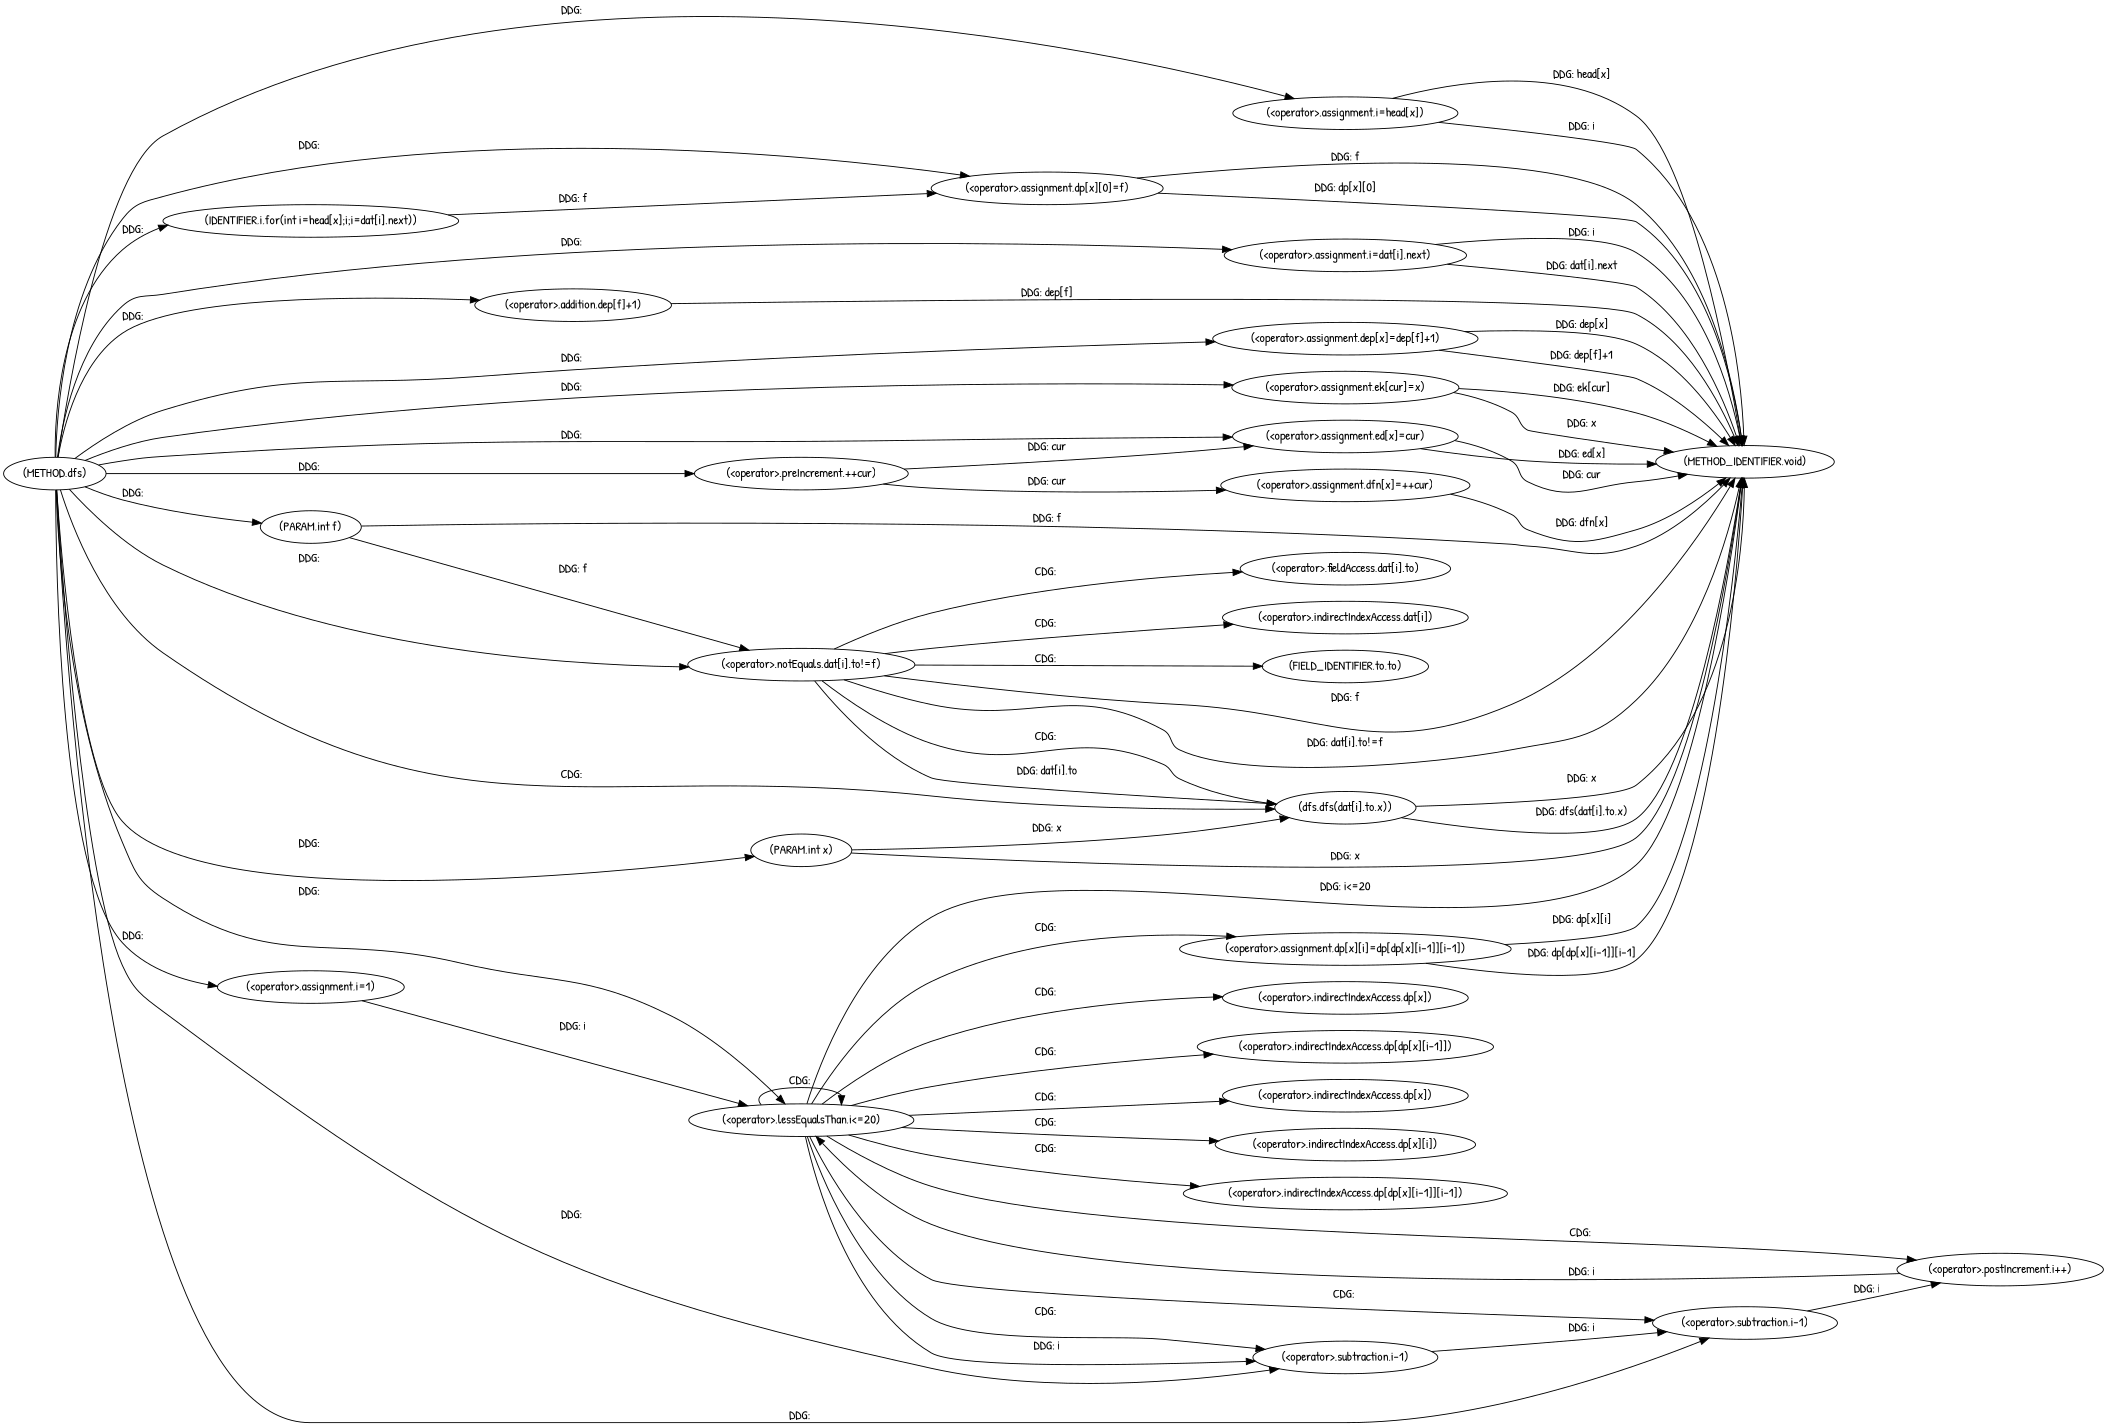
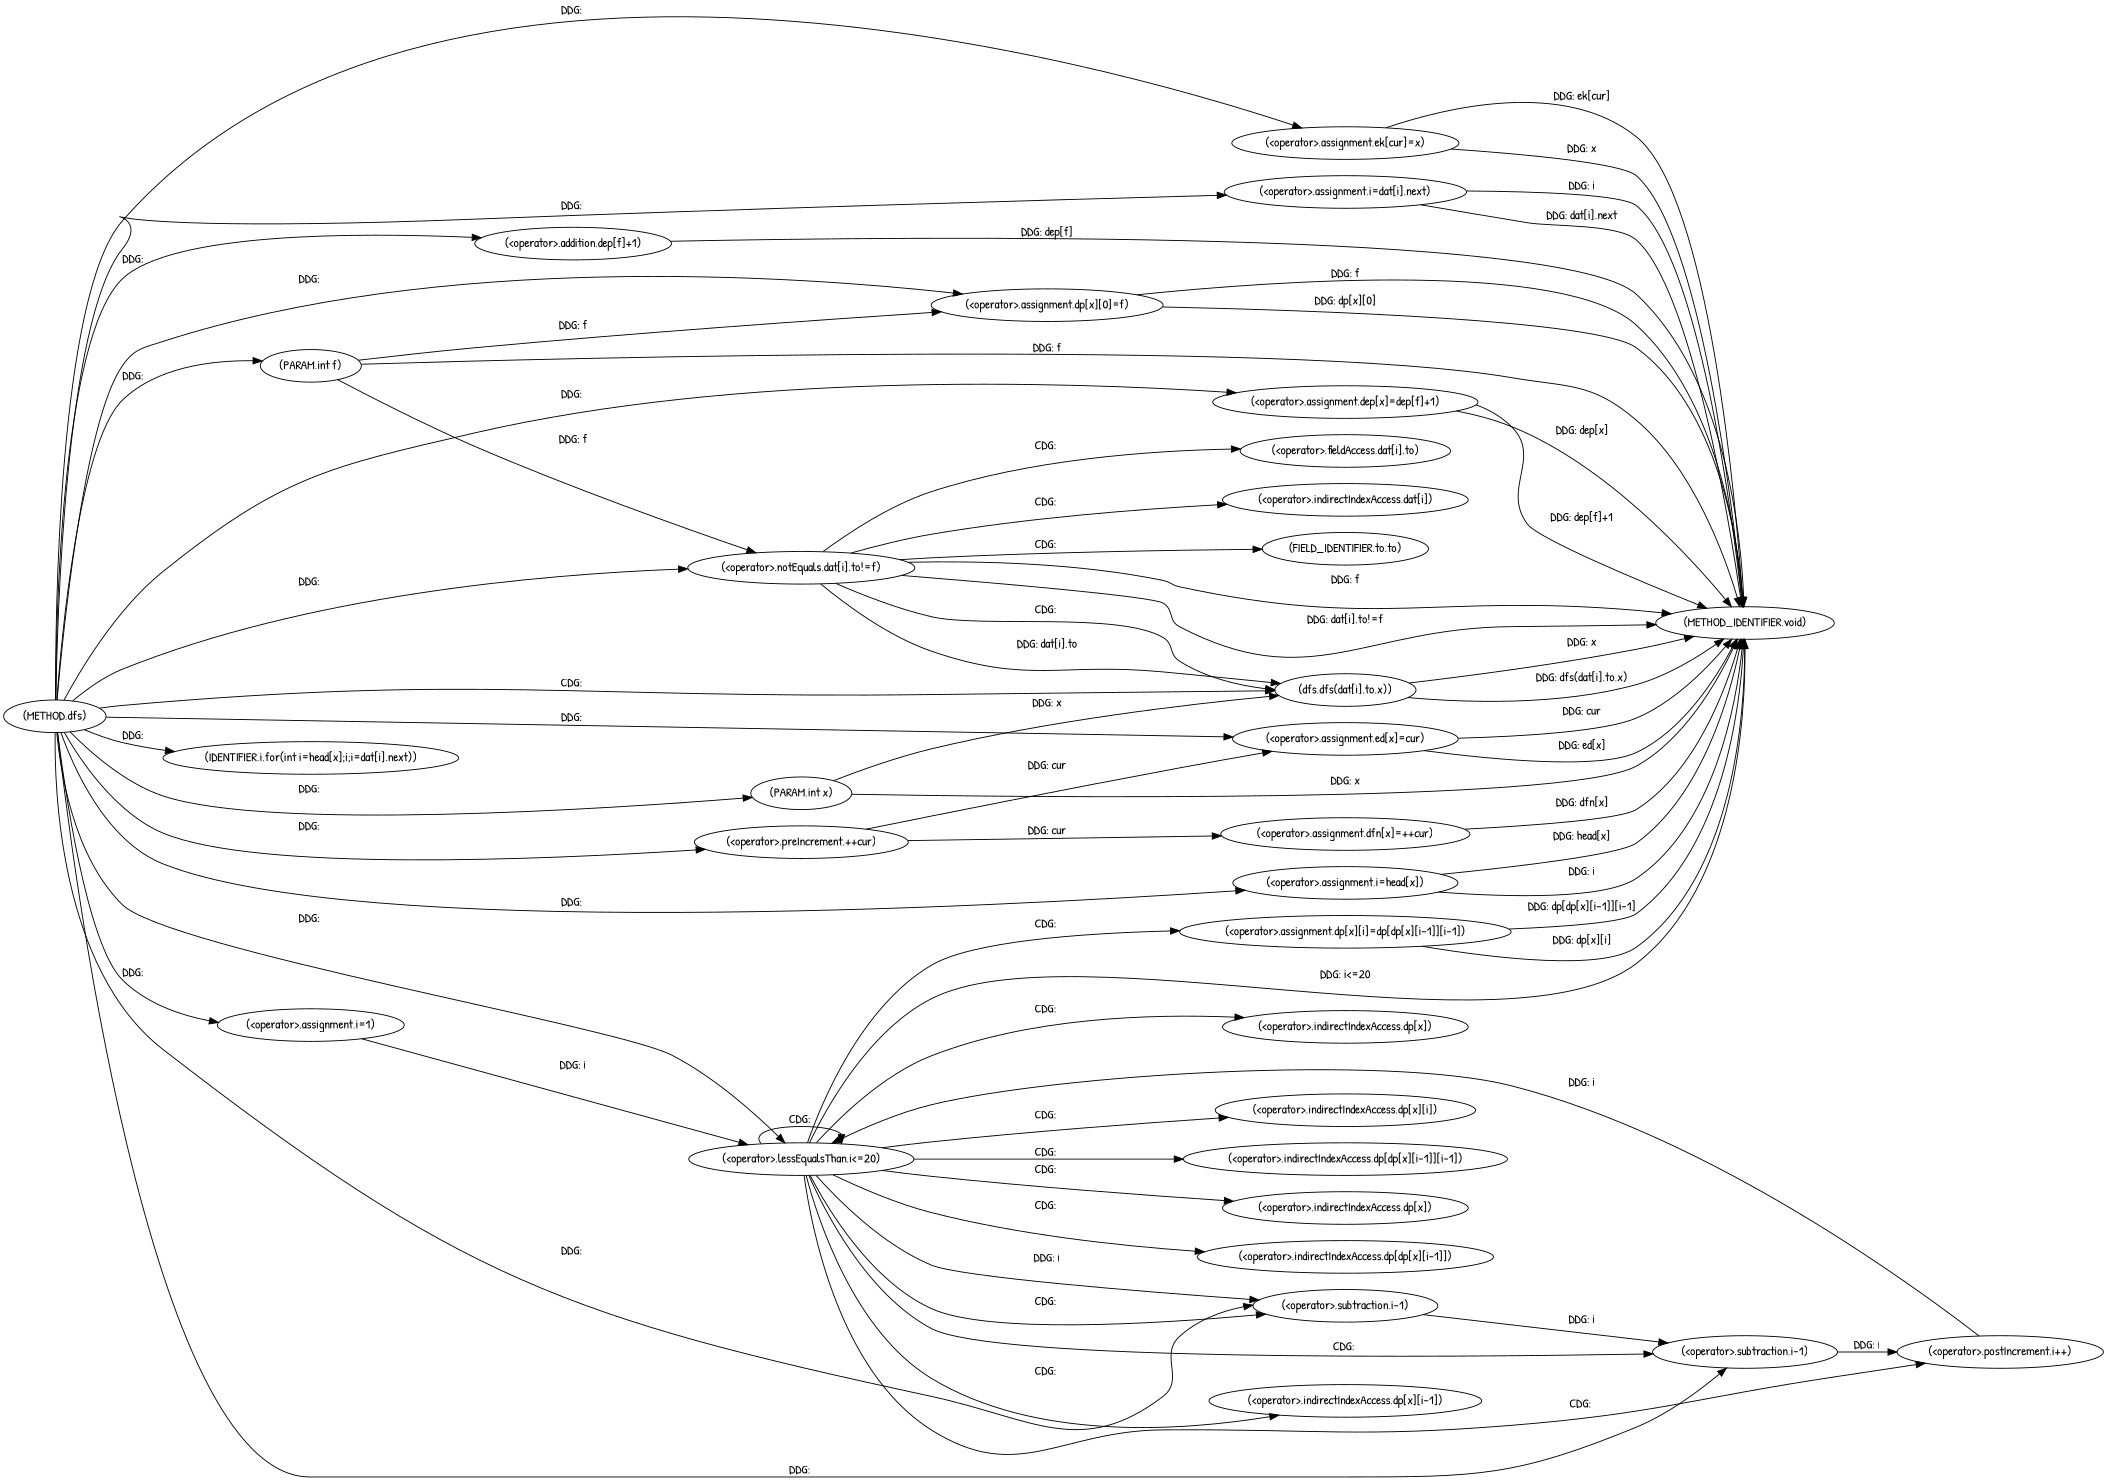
(688, 204) -> (645, 333)
none -> (1345, 1401)
